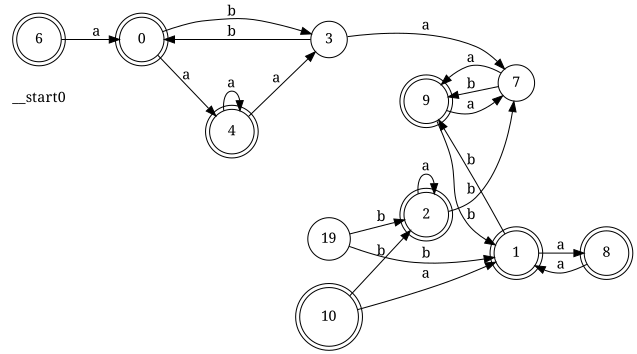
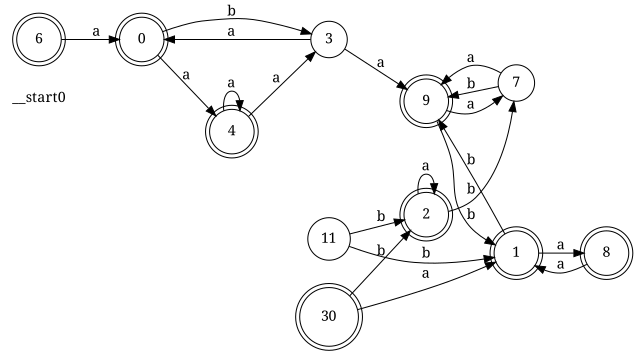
(232, 32) -> (232, 32)
(426, 35) -> (372, 67)
(329, 239) -> (329, 239)
(329, 317) -> (329, 317)
